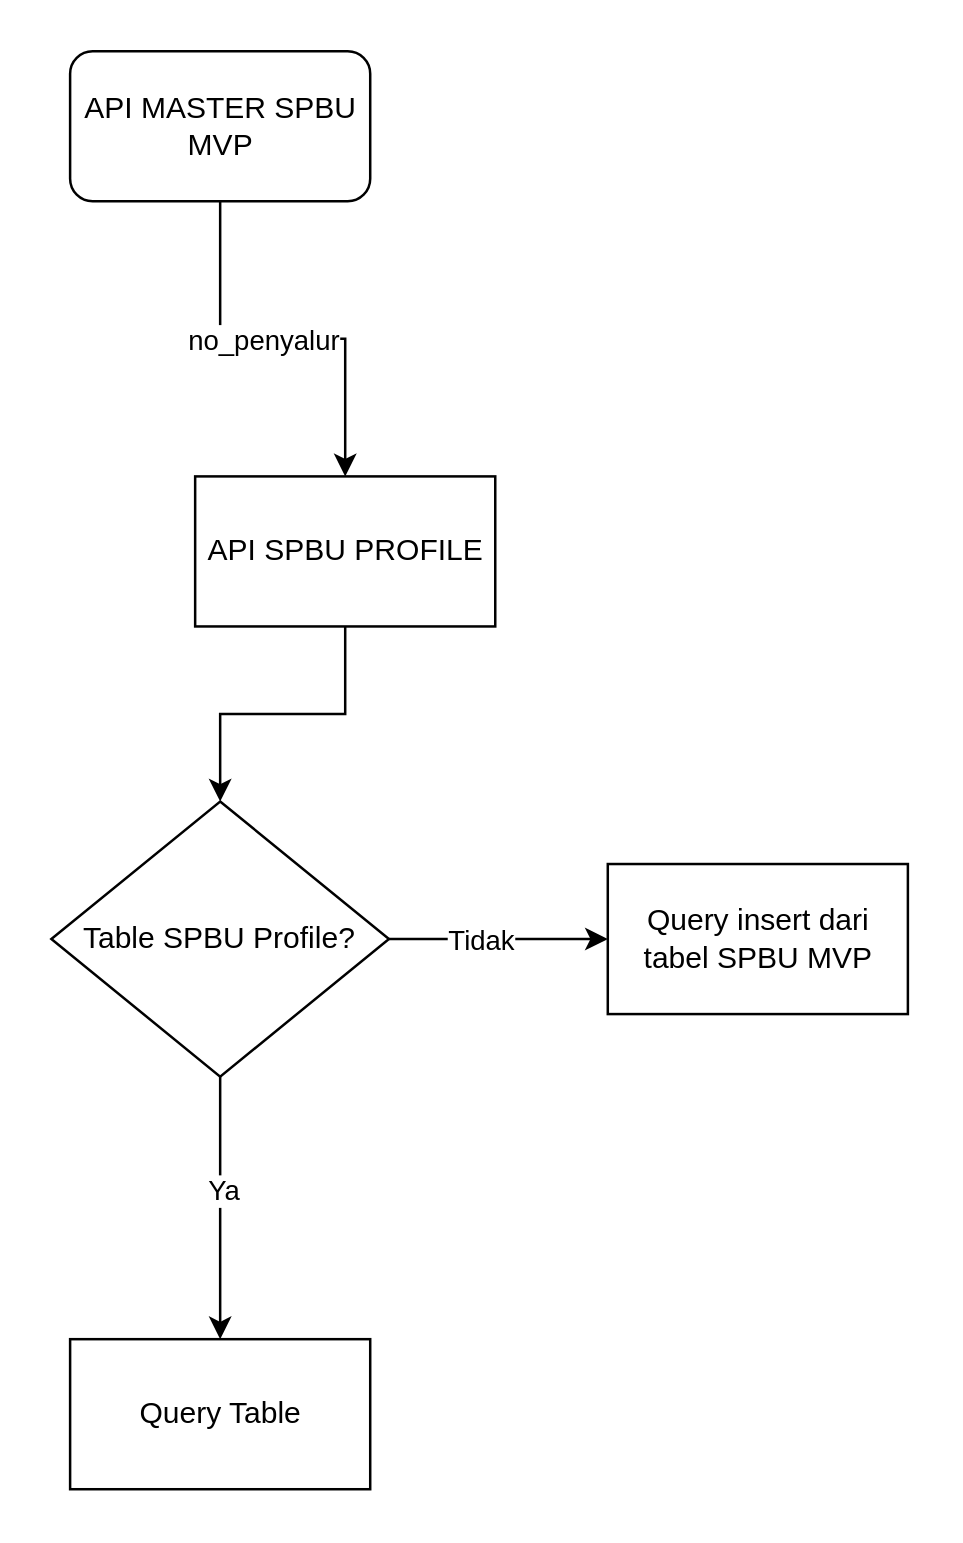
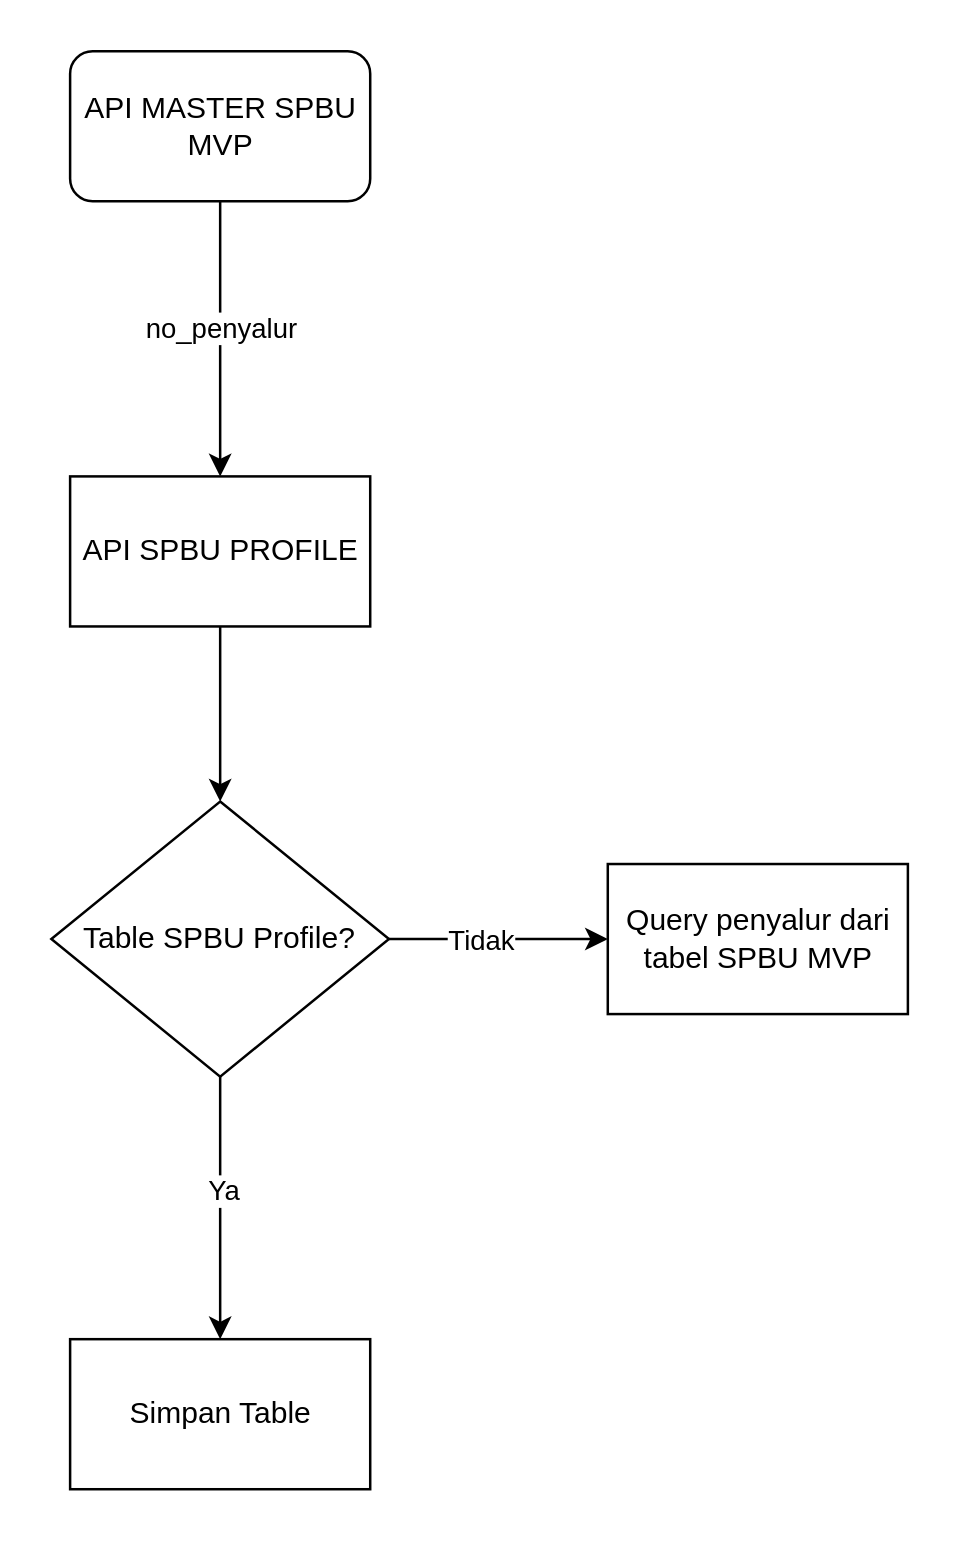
(345, 551) -> (220, 551)
(759, 939) -> (759, 939)
(221, 1414) -> (221, 1414)
